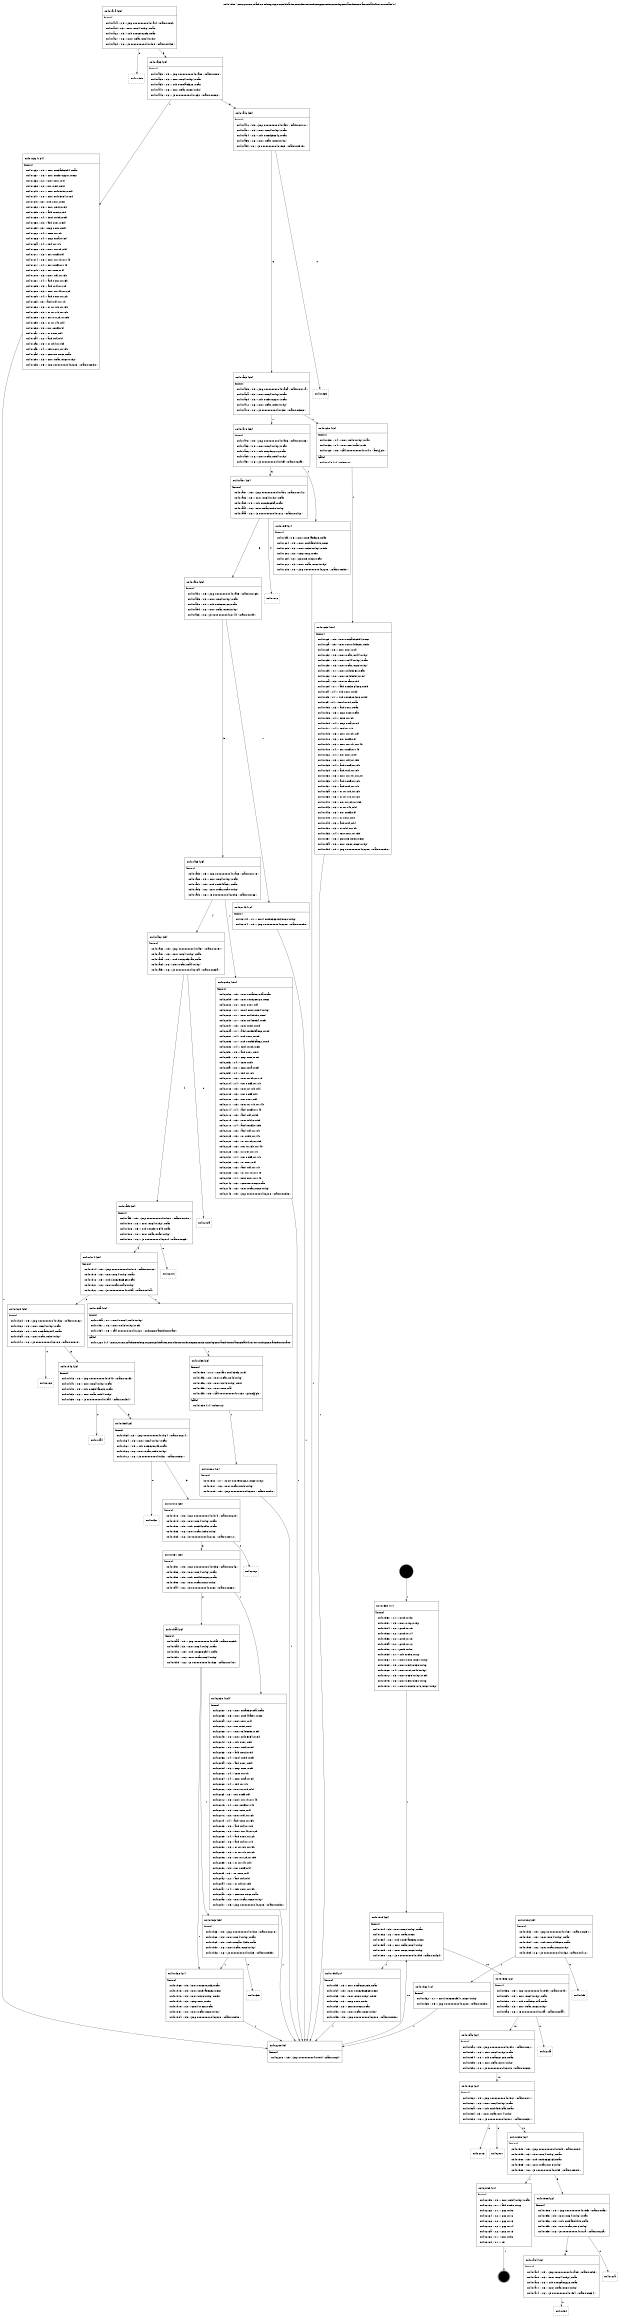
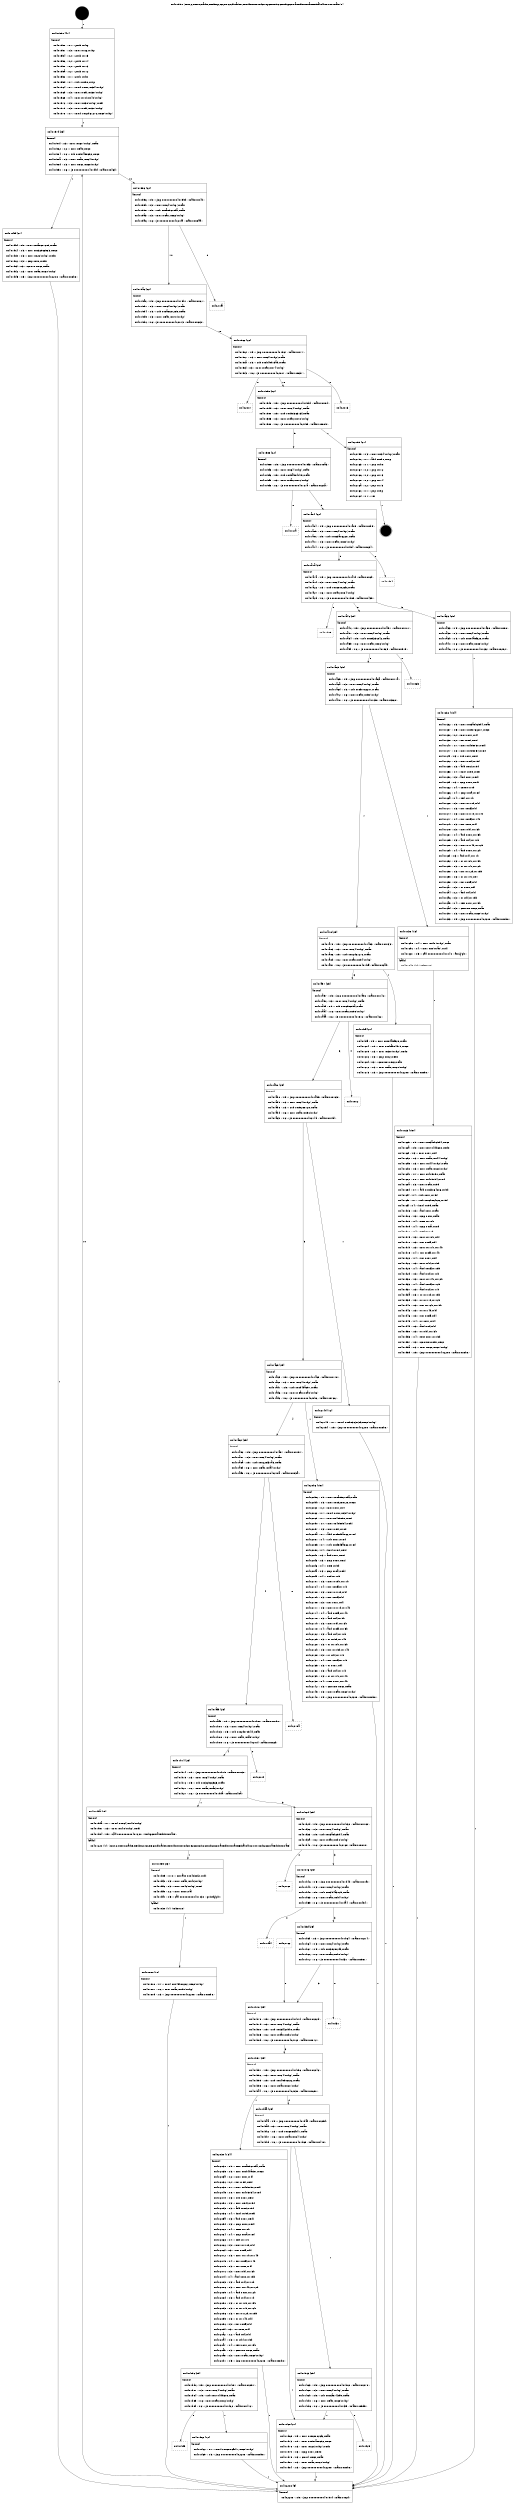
(228, 104) -> (356, 607)
none -> (339, 556)
(243, 1552) -> (284, 1974)
